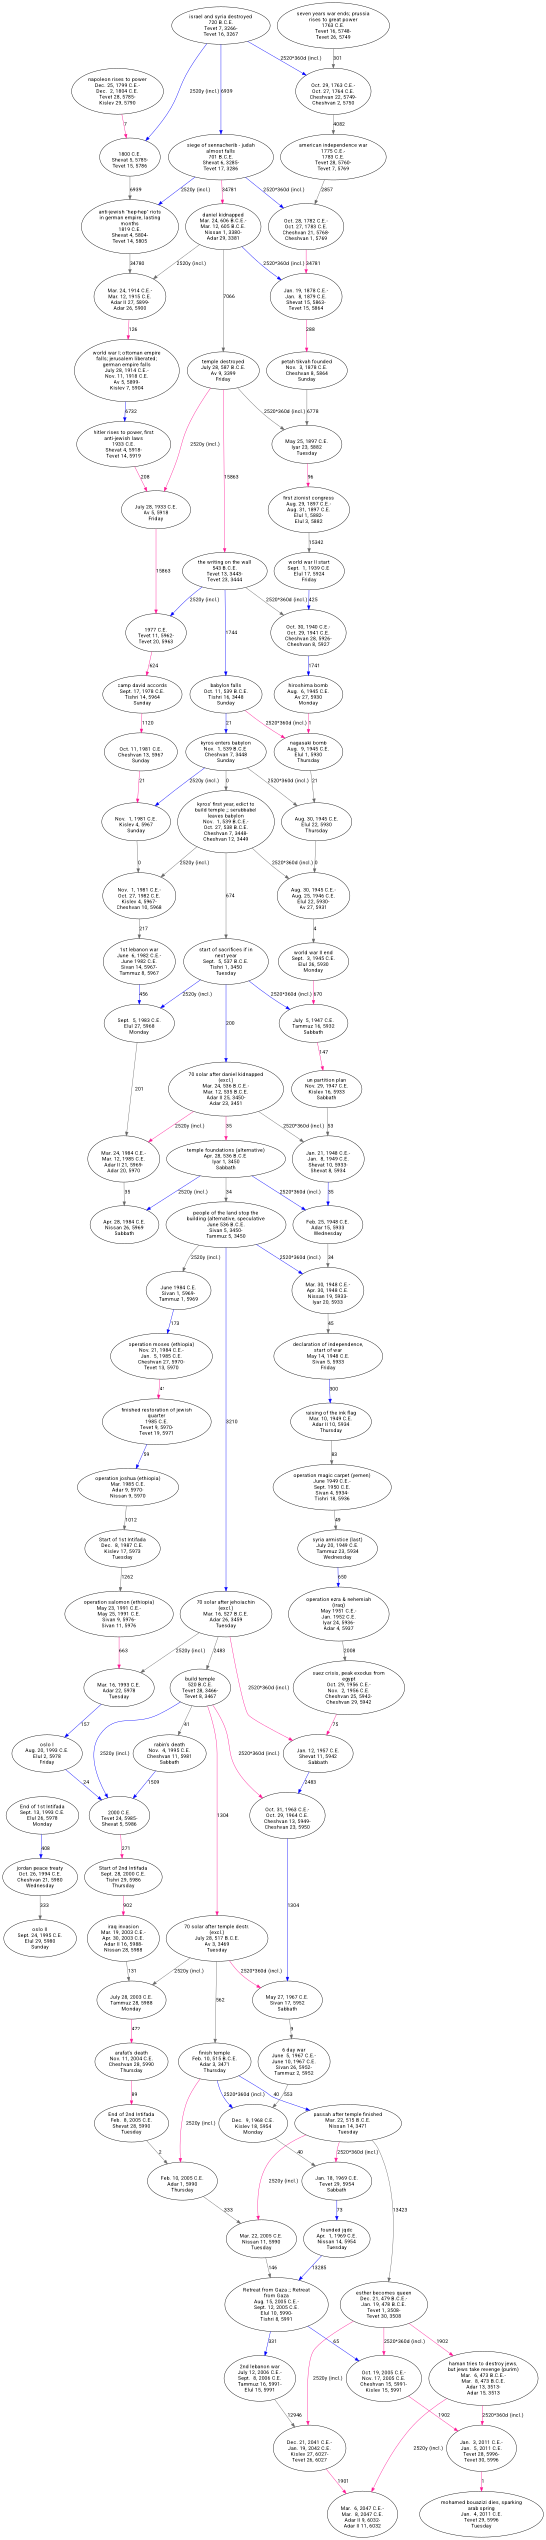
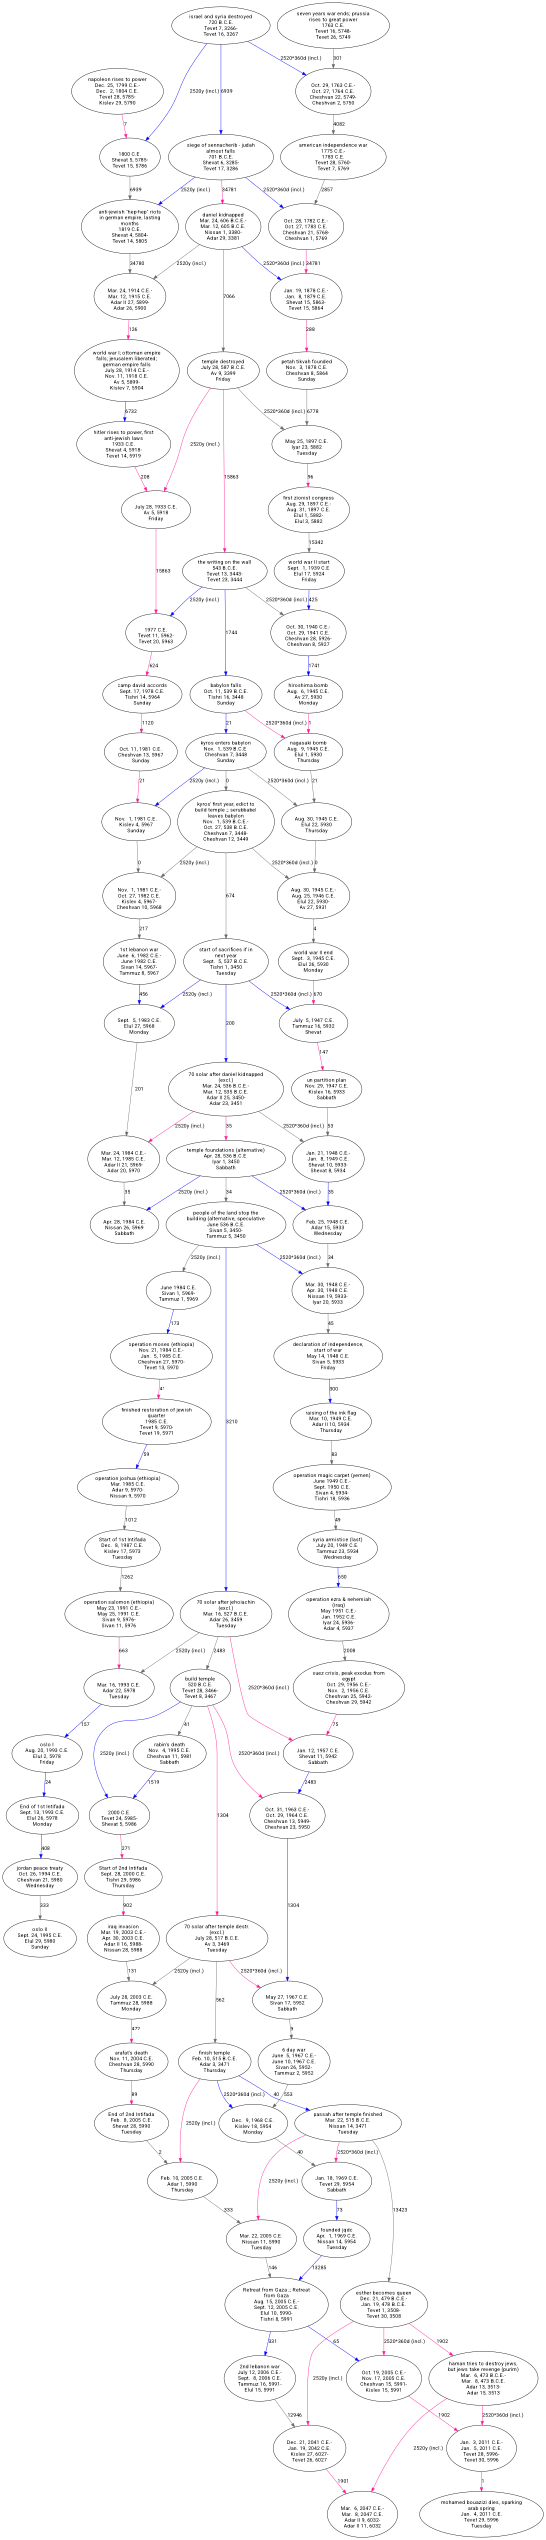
(314, 1023) -> (314, 1023)
(154, 1782) -> (154, 1782)
(82, 1783) -> (45, 1783)
